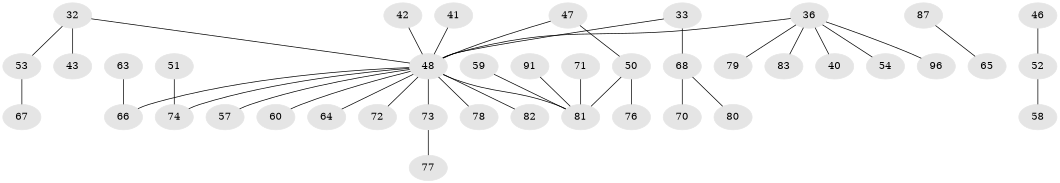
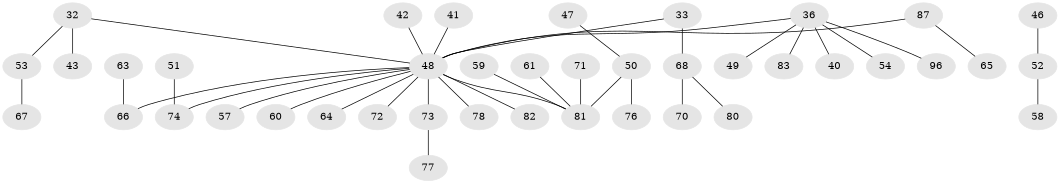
(496, 38) -> (708, 33)
(530, 66) -> (530, 66)
(733, 66) -> (733, 66)
